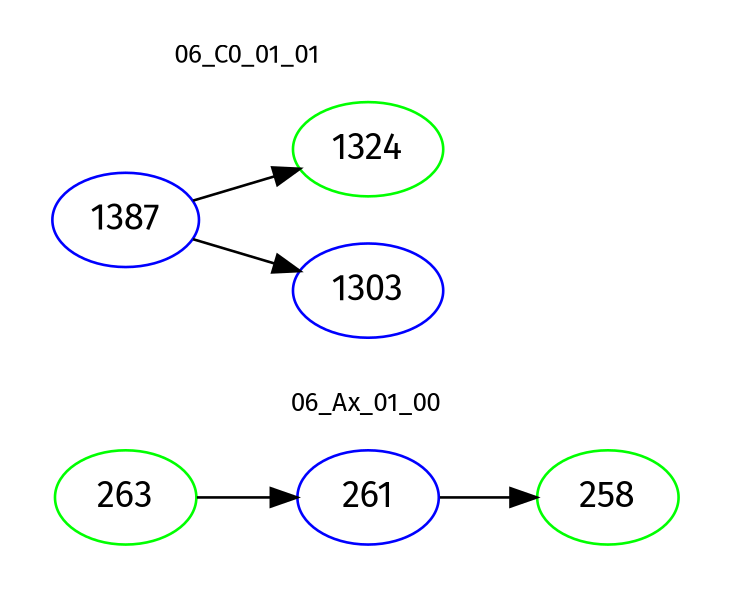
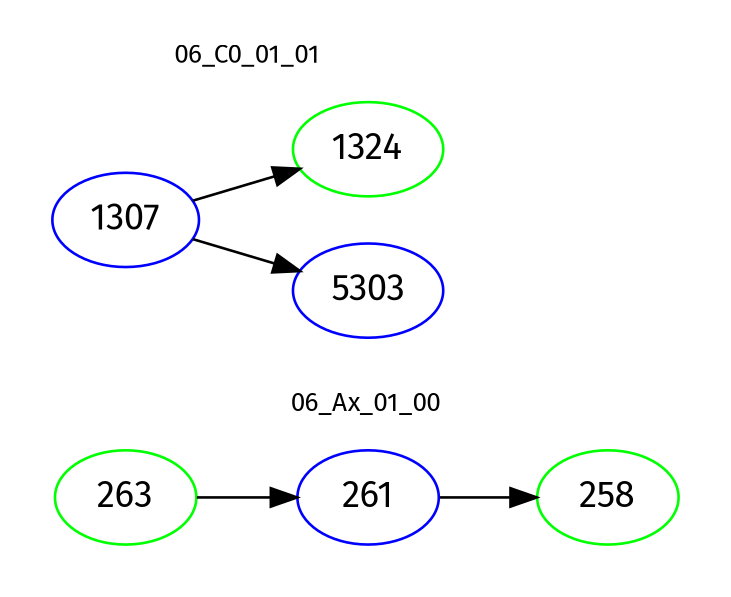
(126, 220) -> (126, 220)
(368, 291) -> (368, 291)
